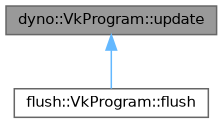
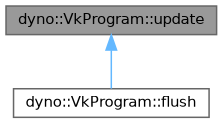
(111, 103) -> (111, 103)
